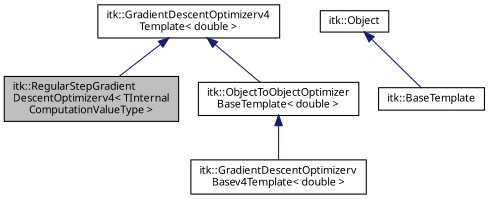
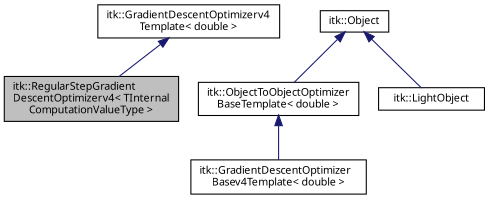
(238, 64) -> (316, 61)
(432, 99) -> (432, 99)
(279, 177) -> (279, 177)
